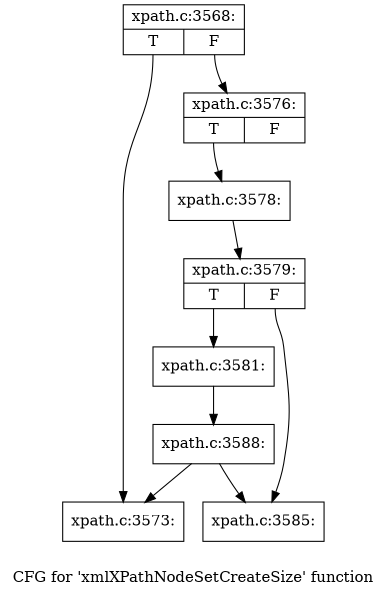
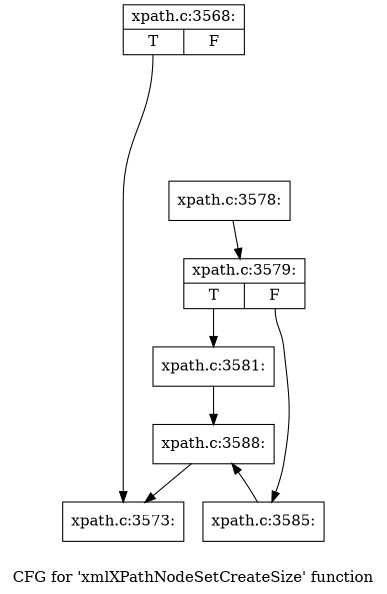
(244, 118) -> none
(229, 479) -> (248, 487)
